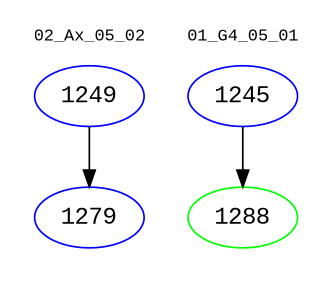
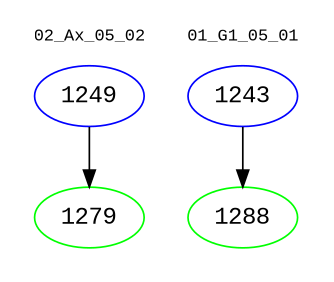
(244, 36) -> (244, 36)
(243, 96) -> (243, 96)
(89, 218) -> (89, 218)
